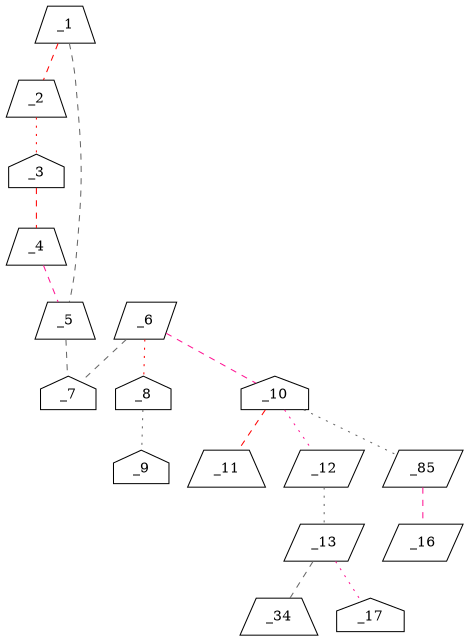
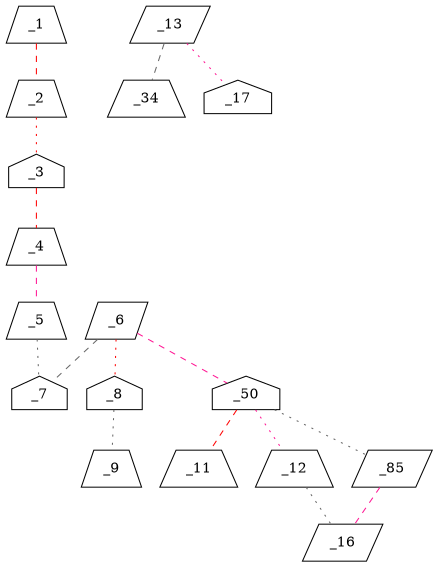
(81, 173) -> none
(67, 358) -> (38, 358)
(275, 395) -> (246, 395)
(141, 469) -> (111, 469)
(324, 469) -> (294, 469)
(324, 506) -> (319, 506)
